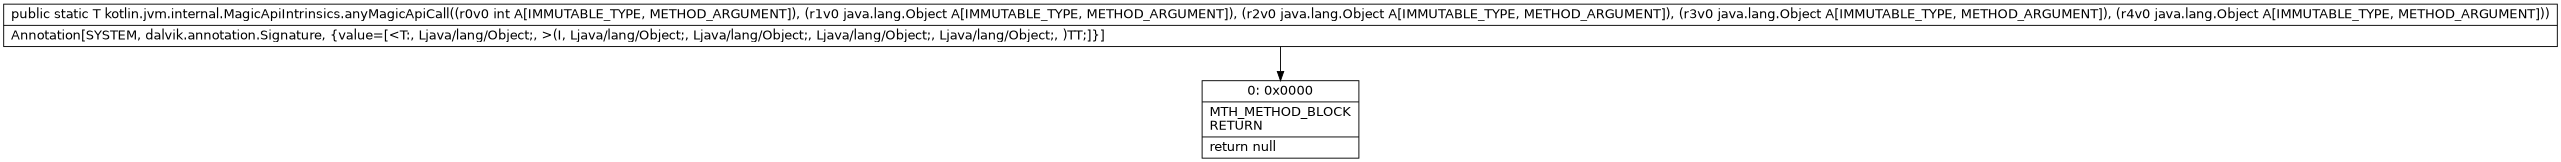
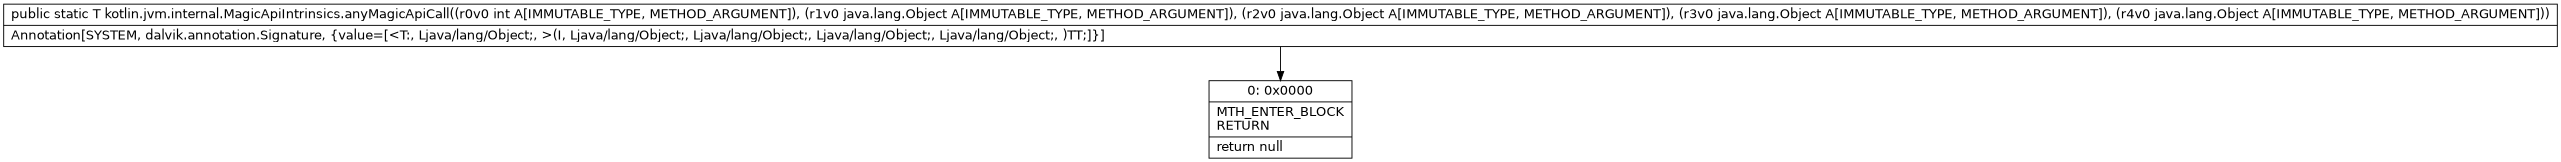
(1281, 112) -> (1281, 112)
